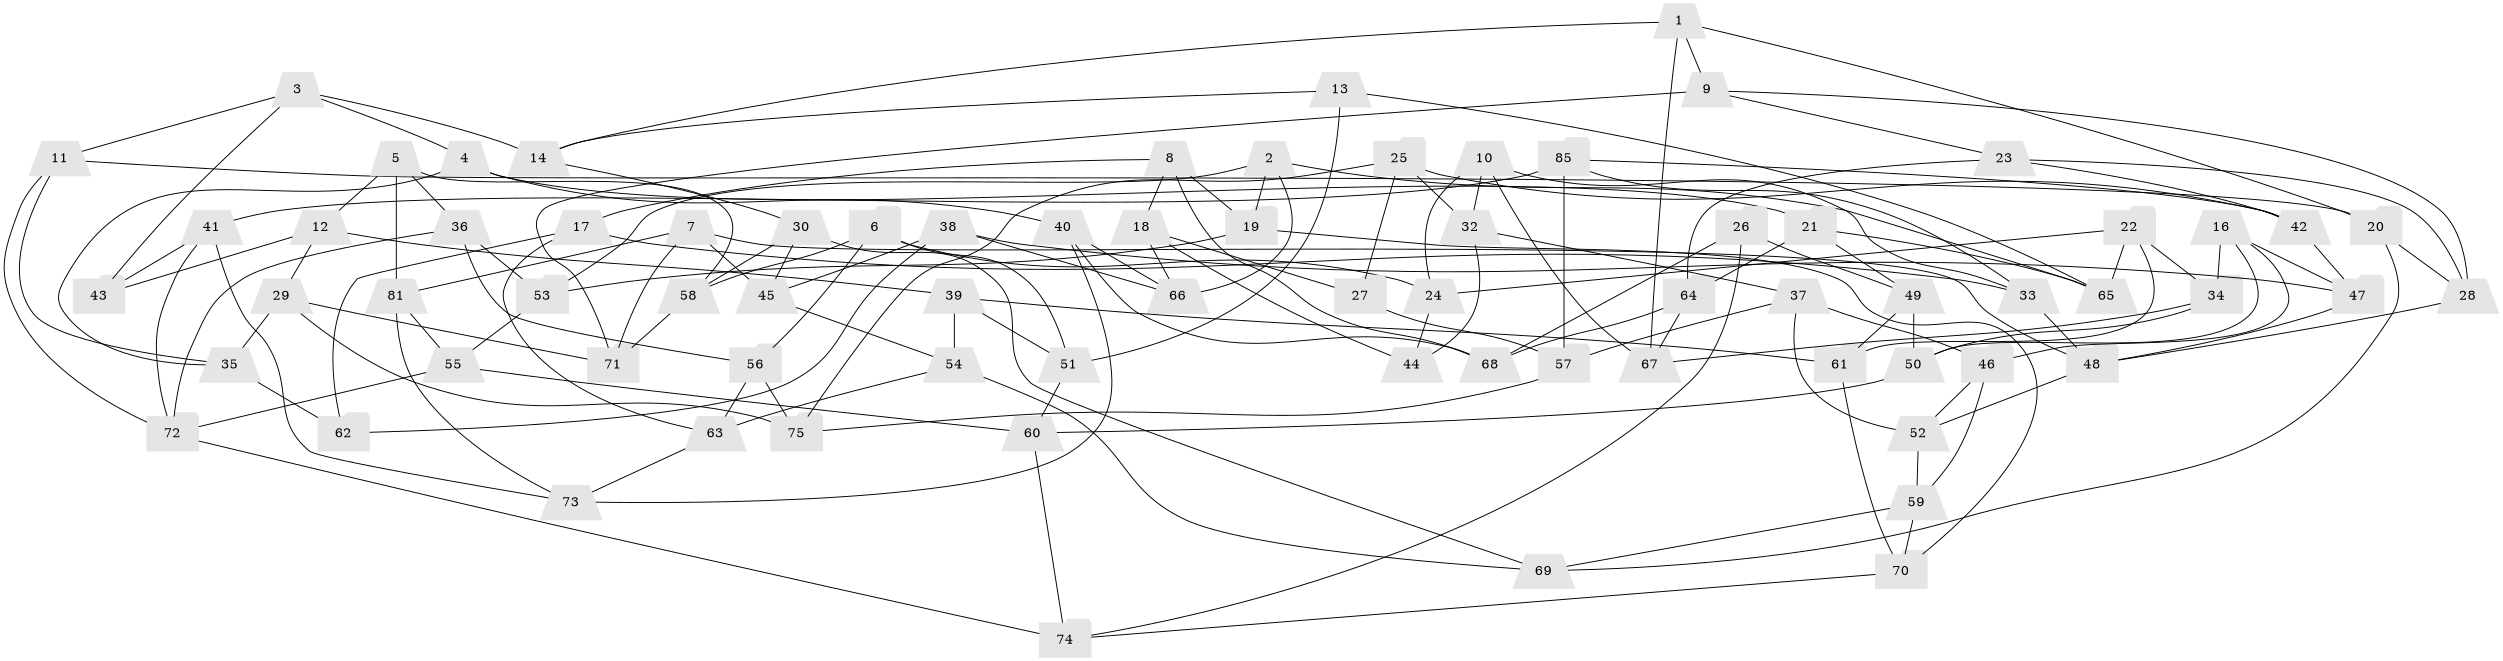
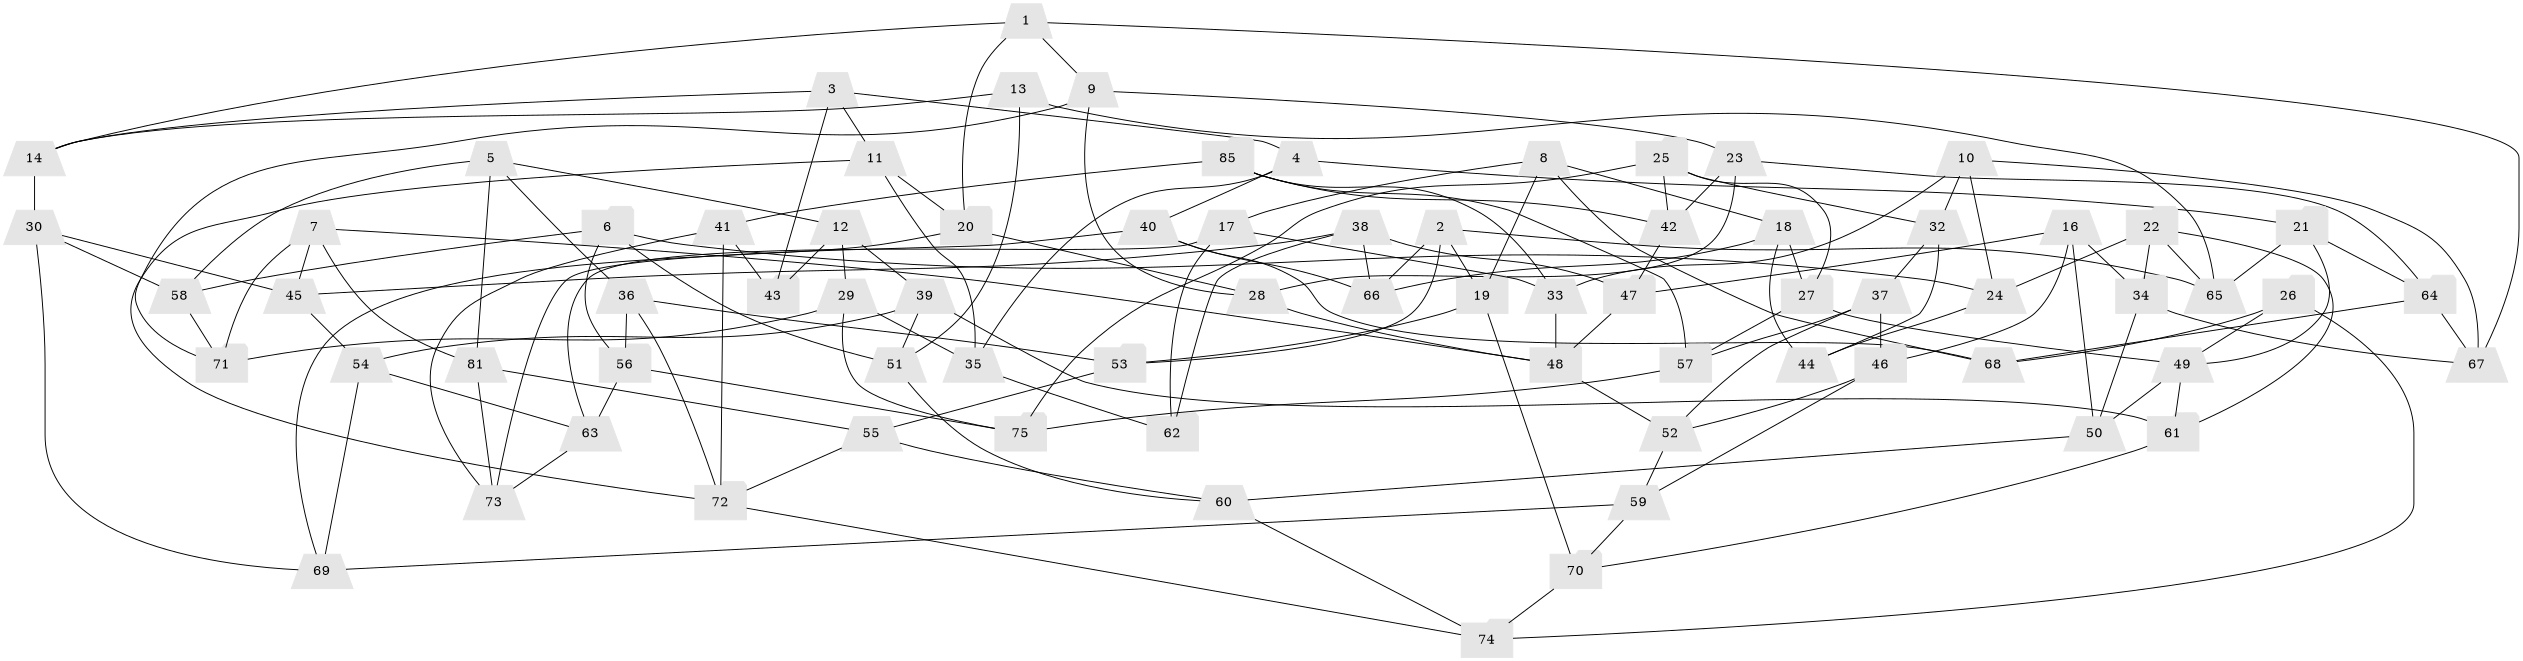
none -> (1995, 341)
